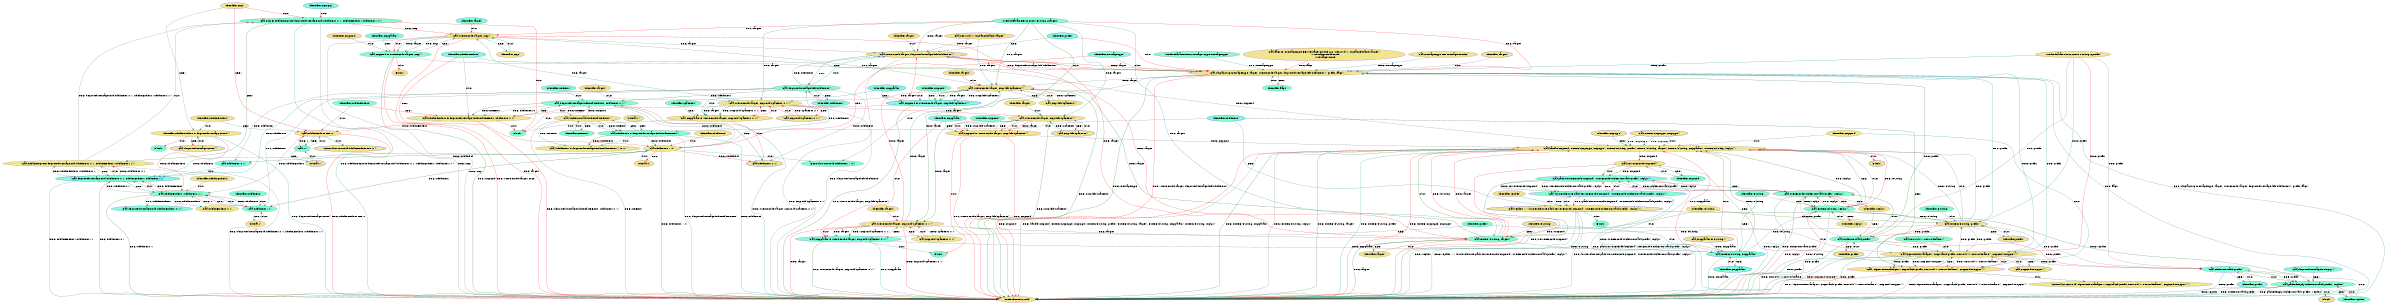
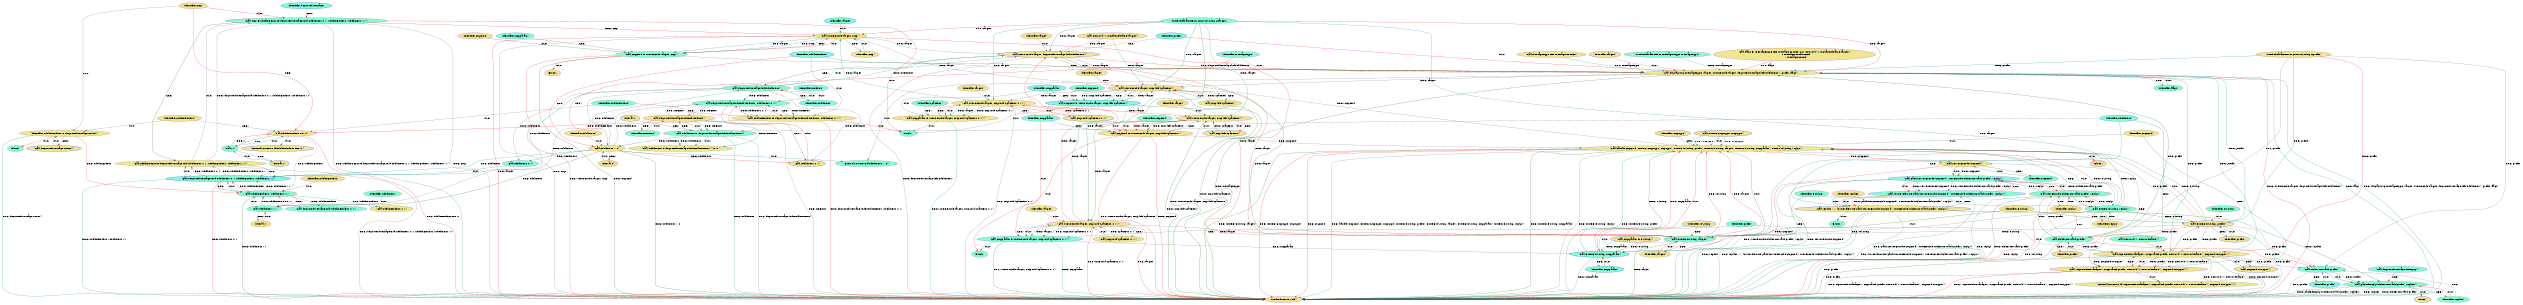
(321, 6) -> (306, 6)
(587, 118) -> (679, 118)
(1777, 227) -> (1869, 229)
